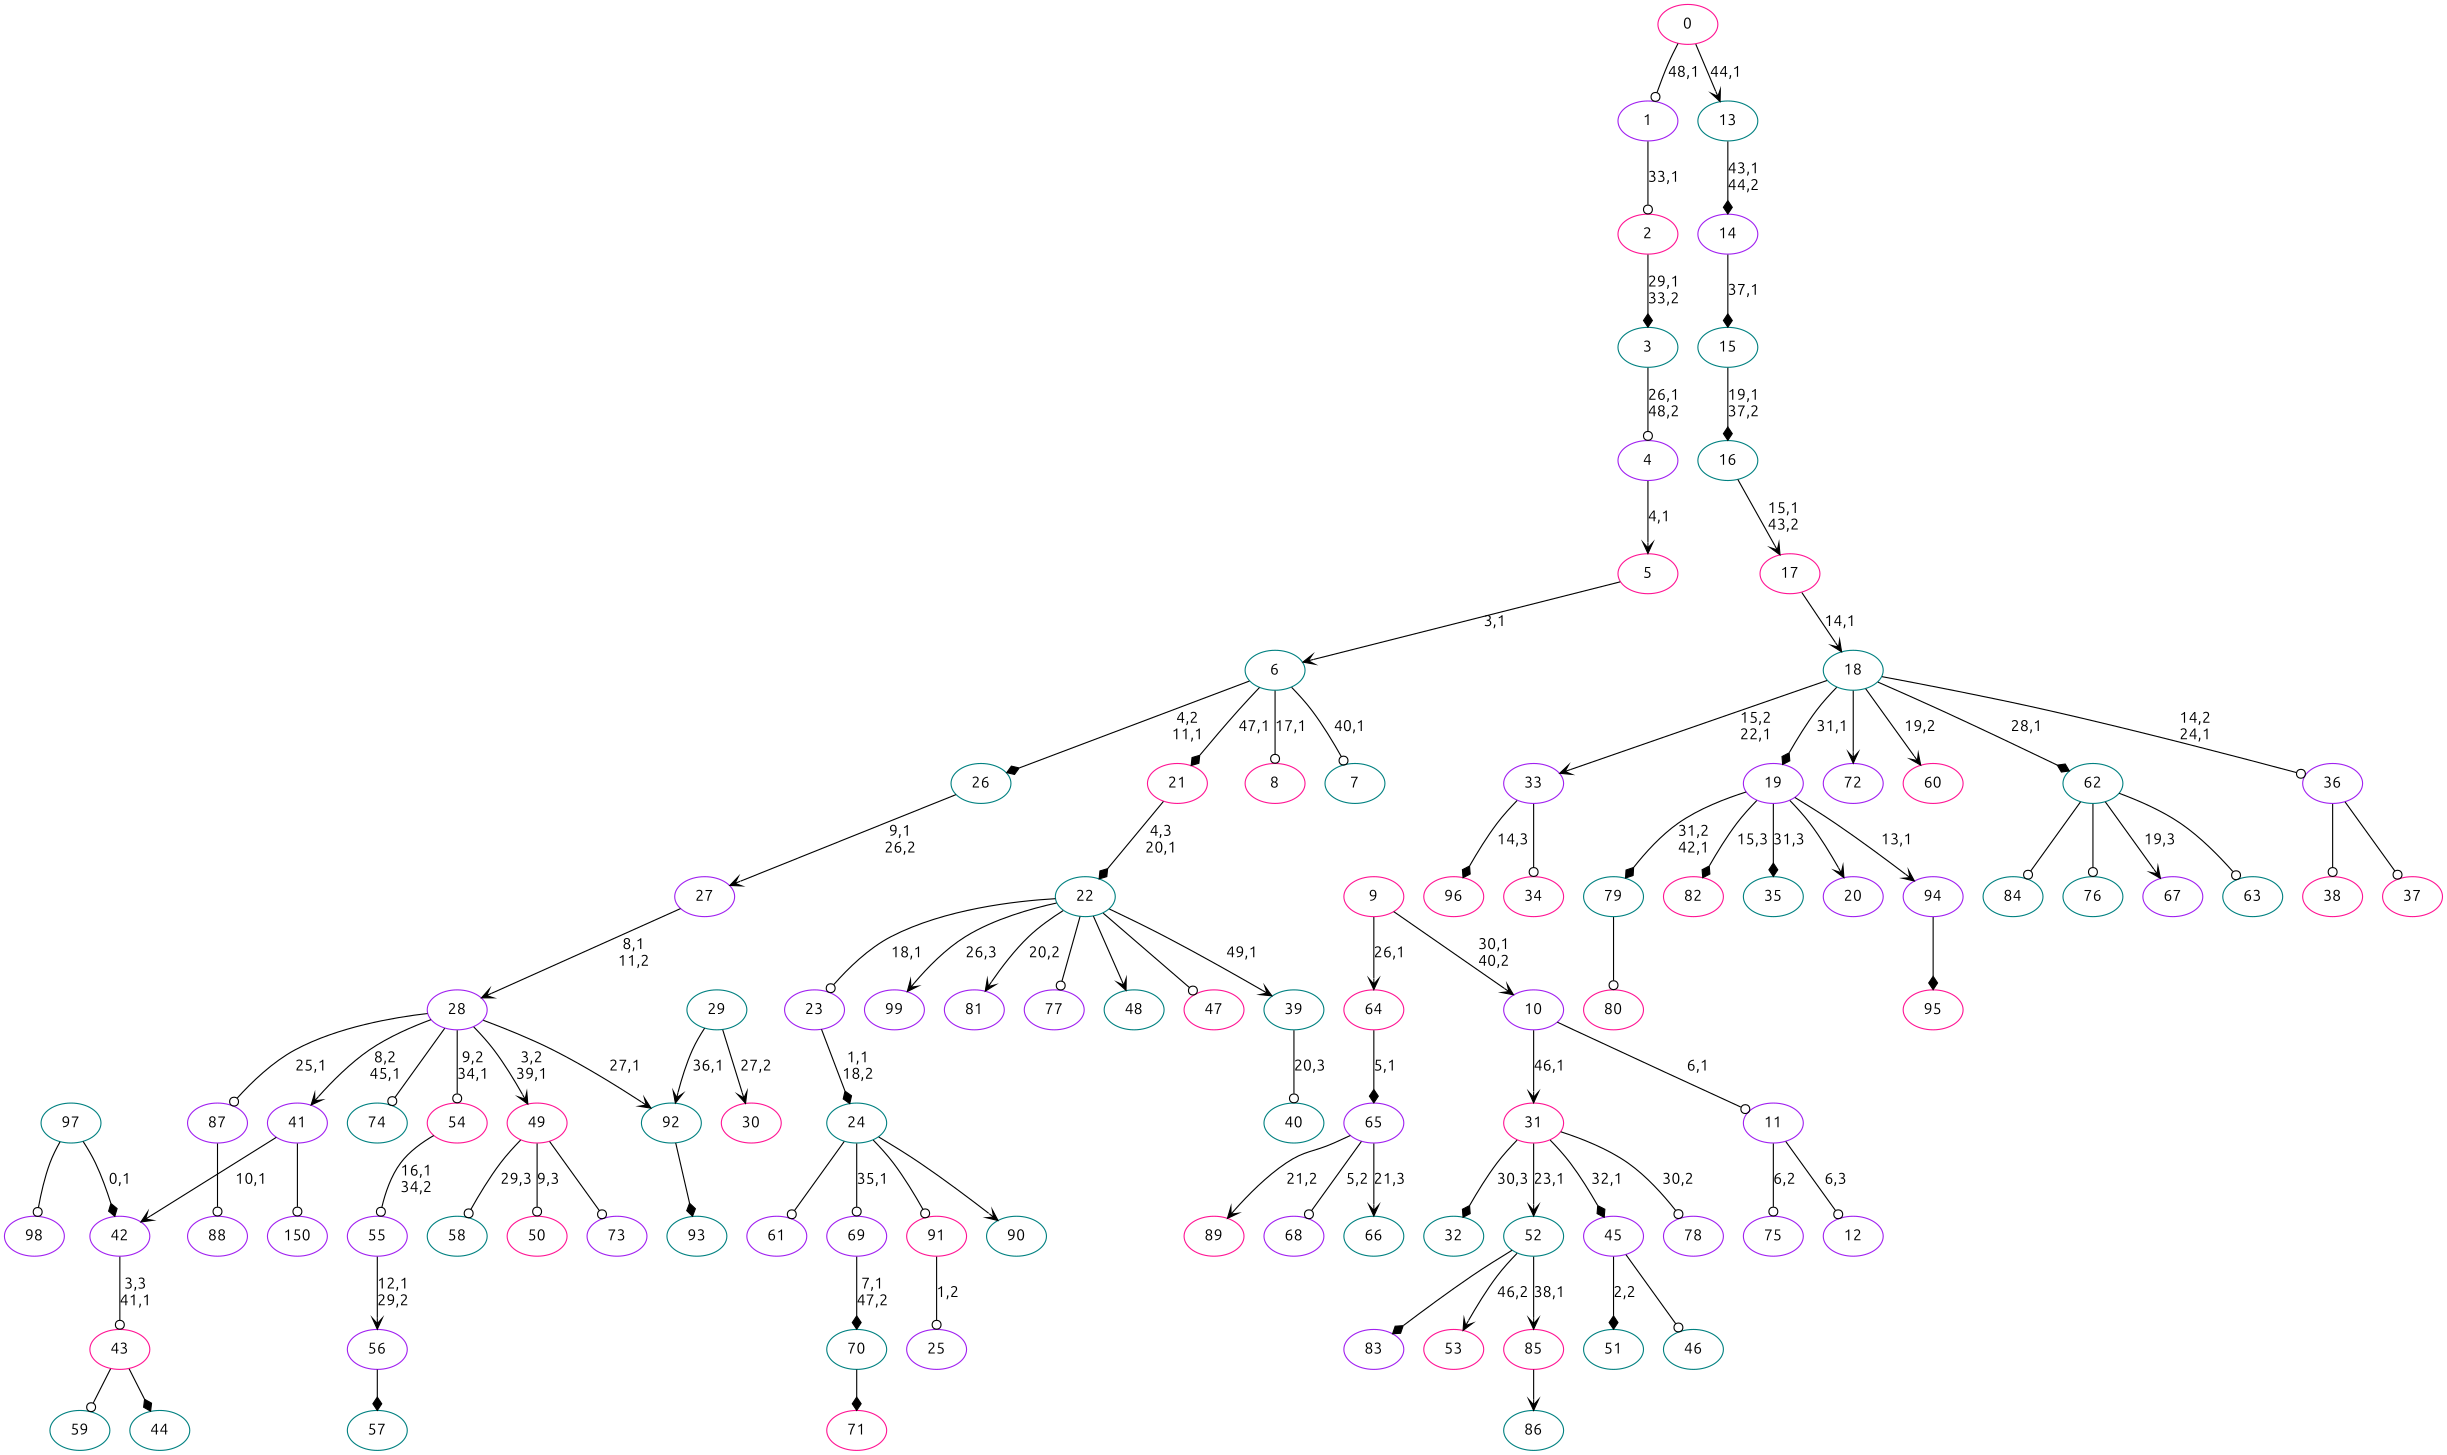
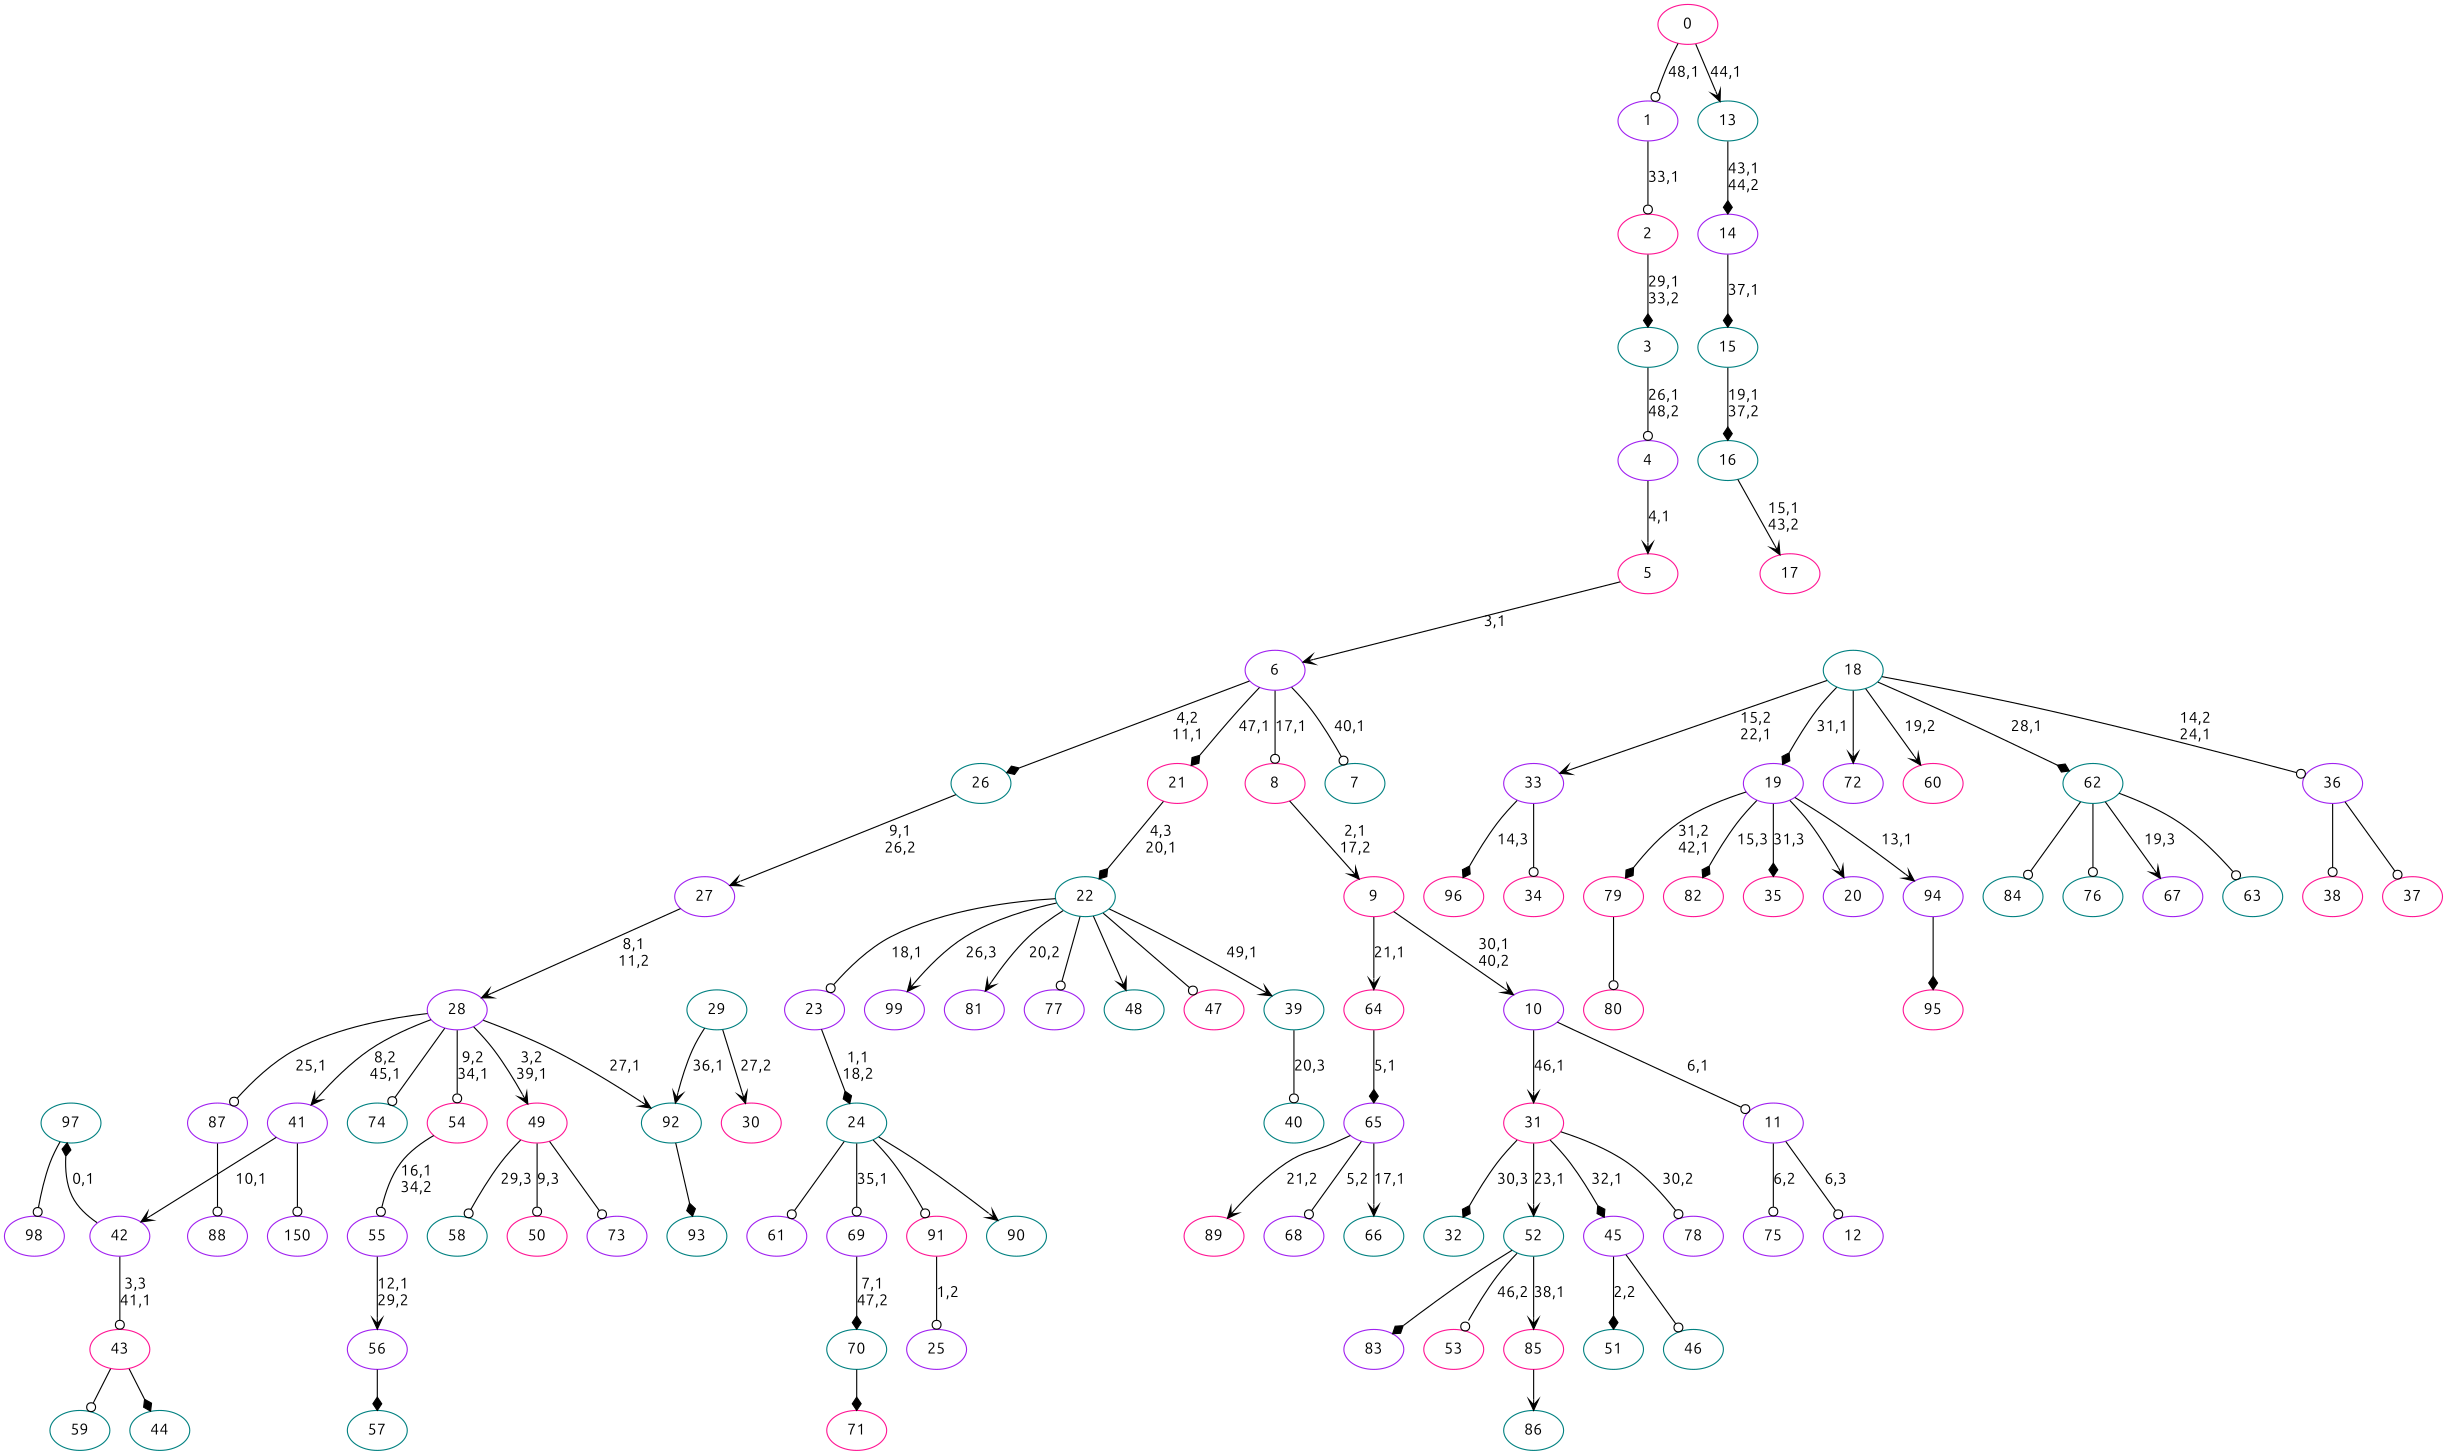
(1819, 618) -> none
(1275, 670) -> (1275, 670)
none -> (1321, 836)
(1614, 897) -> (1614, 897)
(1773, 897) -> (1773, 897)
(1390, 953) -> (1390, 953)
(99, 1171) -> (71, 1194)
(1390, 1180) -> (1390, 1180)
(1490, 1285) -> (1490, 1285)
